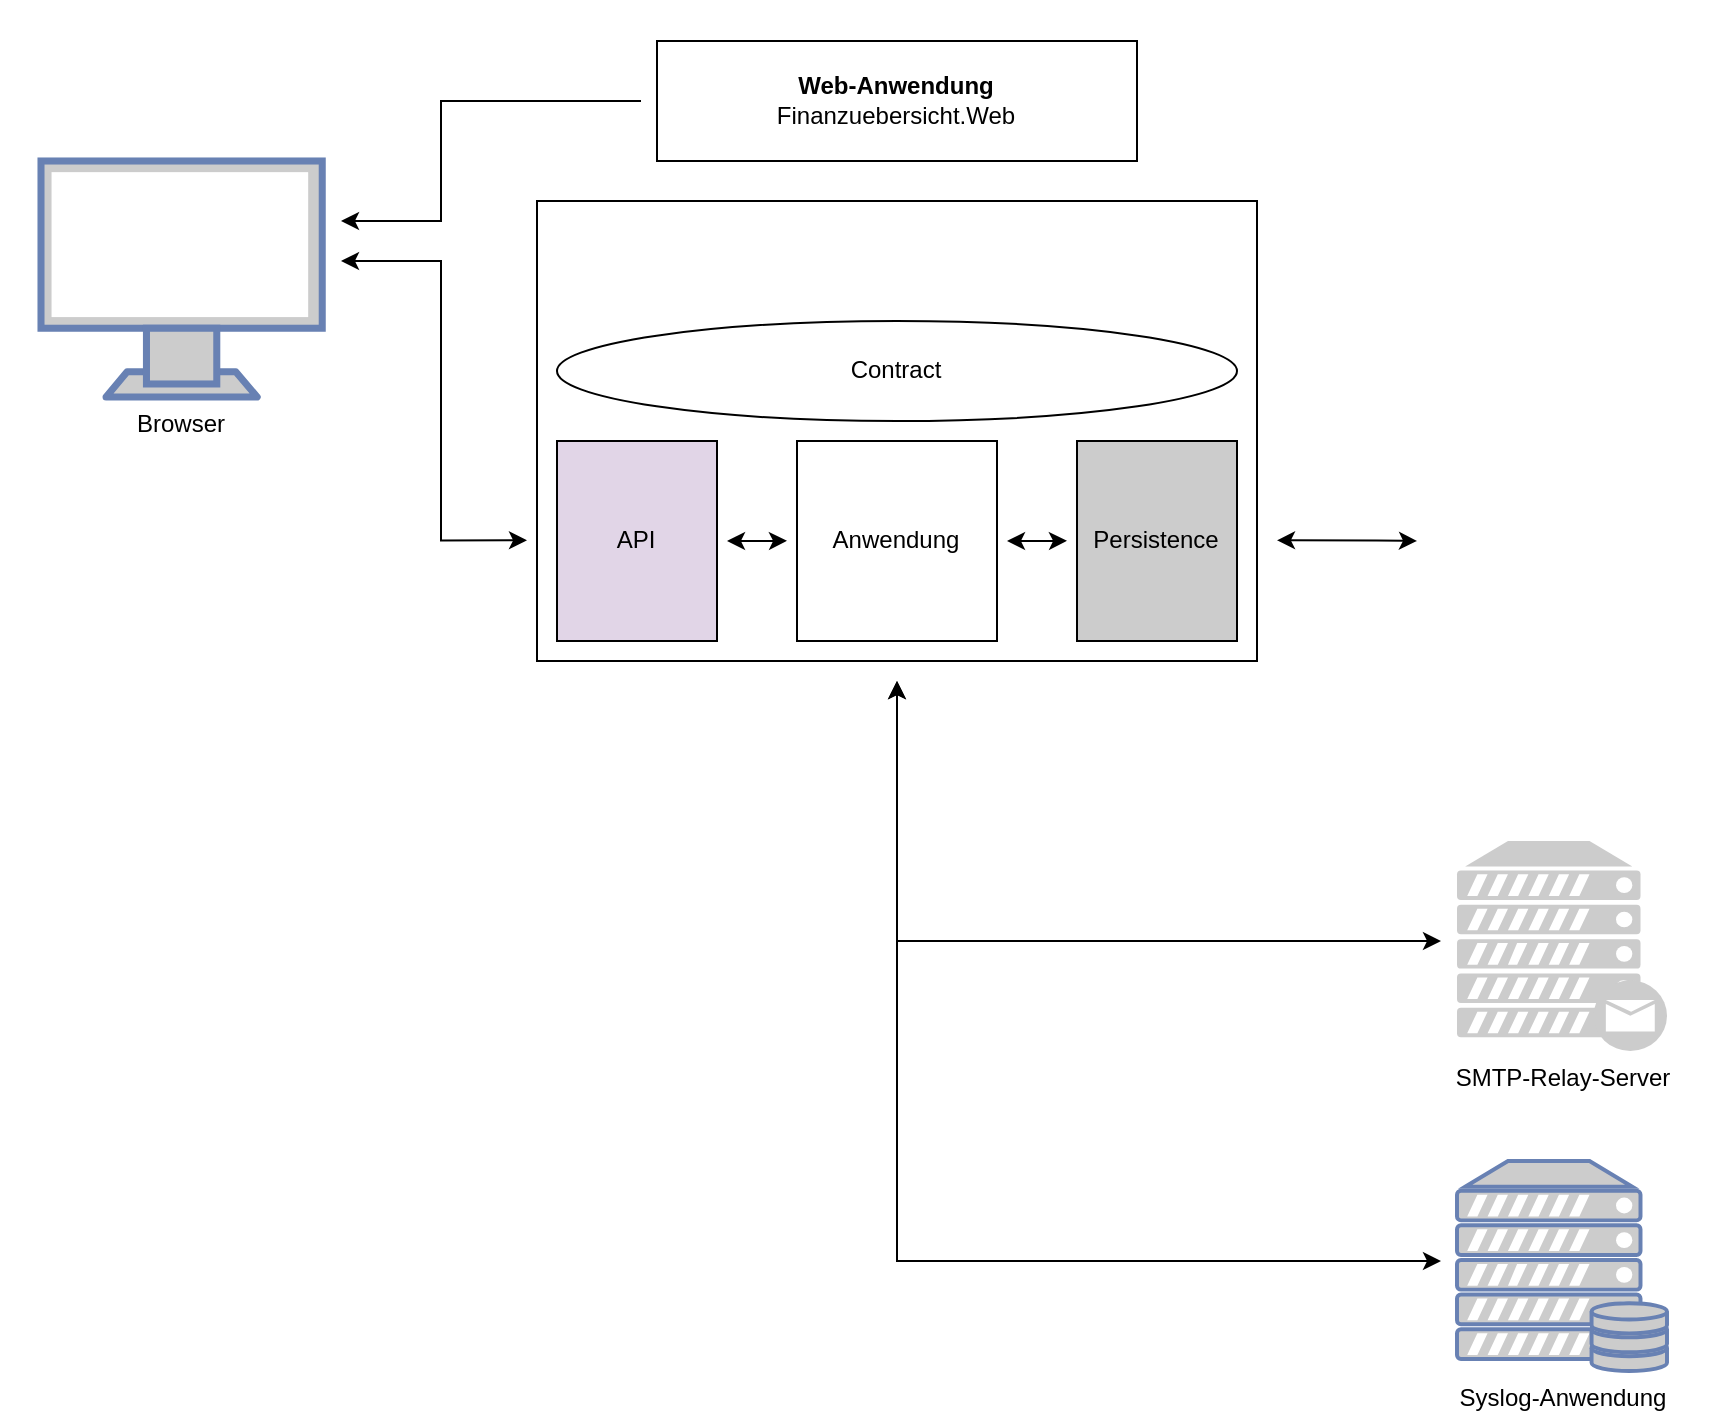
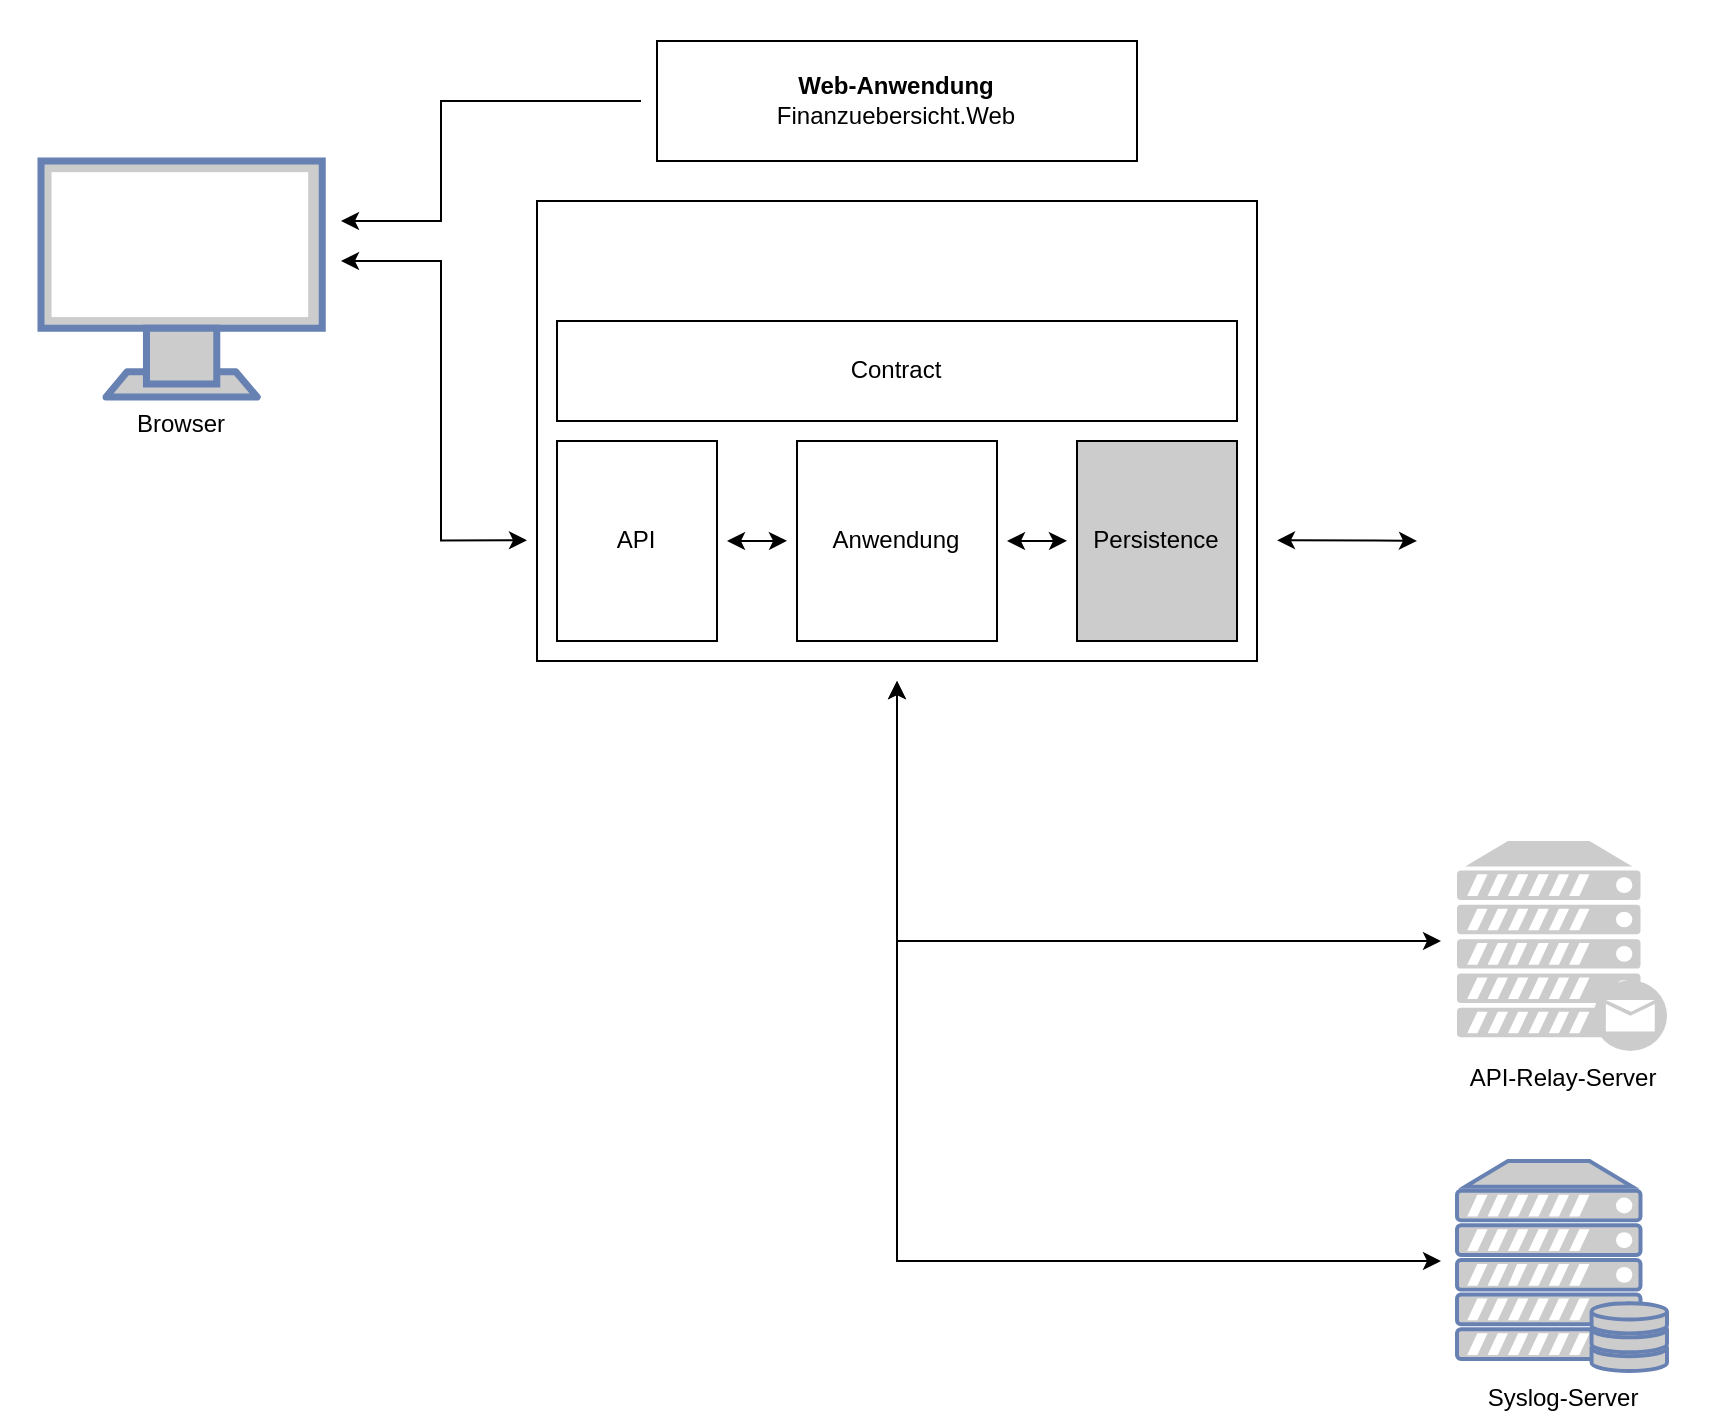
(897, 371) -> (897, 371)
(637, 541) -> (637, 541)
(1564, 1079) -> (1564, 1079)
(1564, 1399) -> (1564, 1399)
